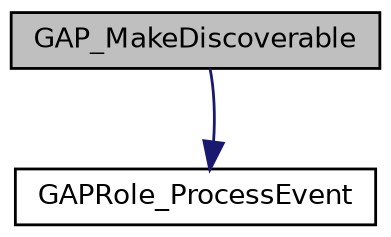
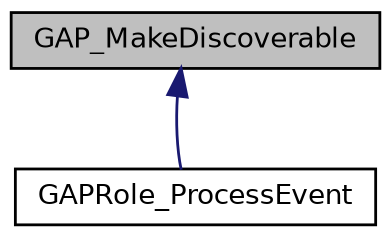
(214, 105) -> (177, 133)
